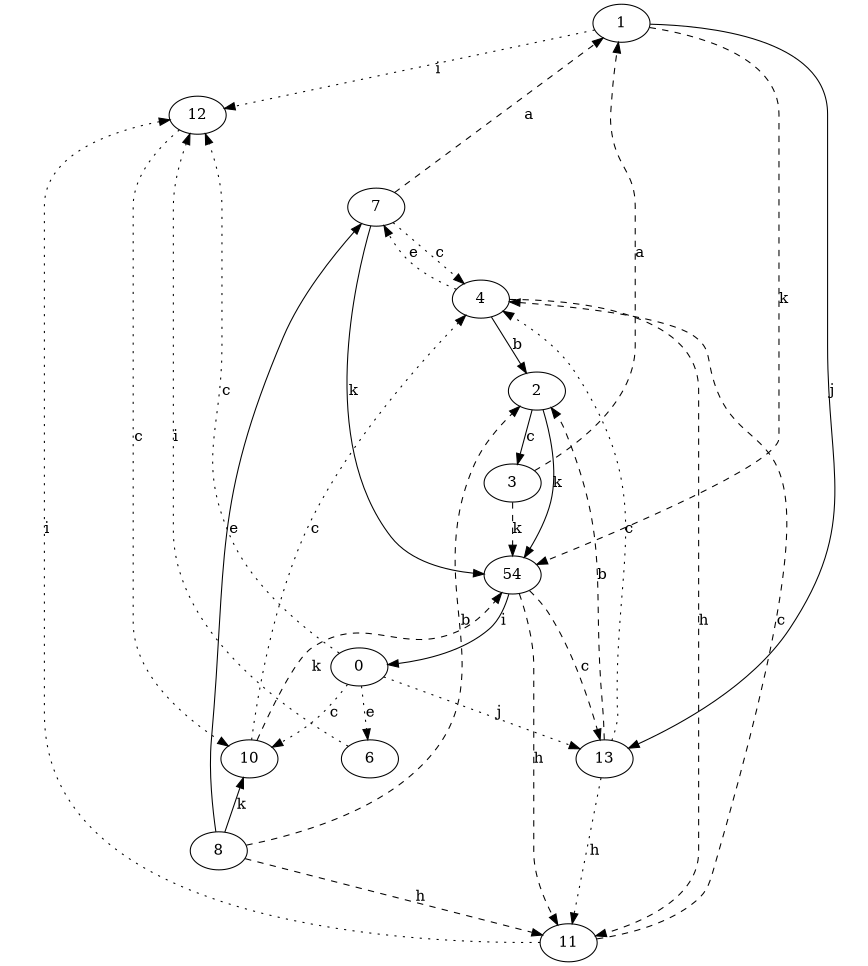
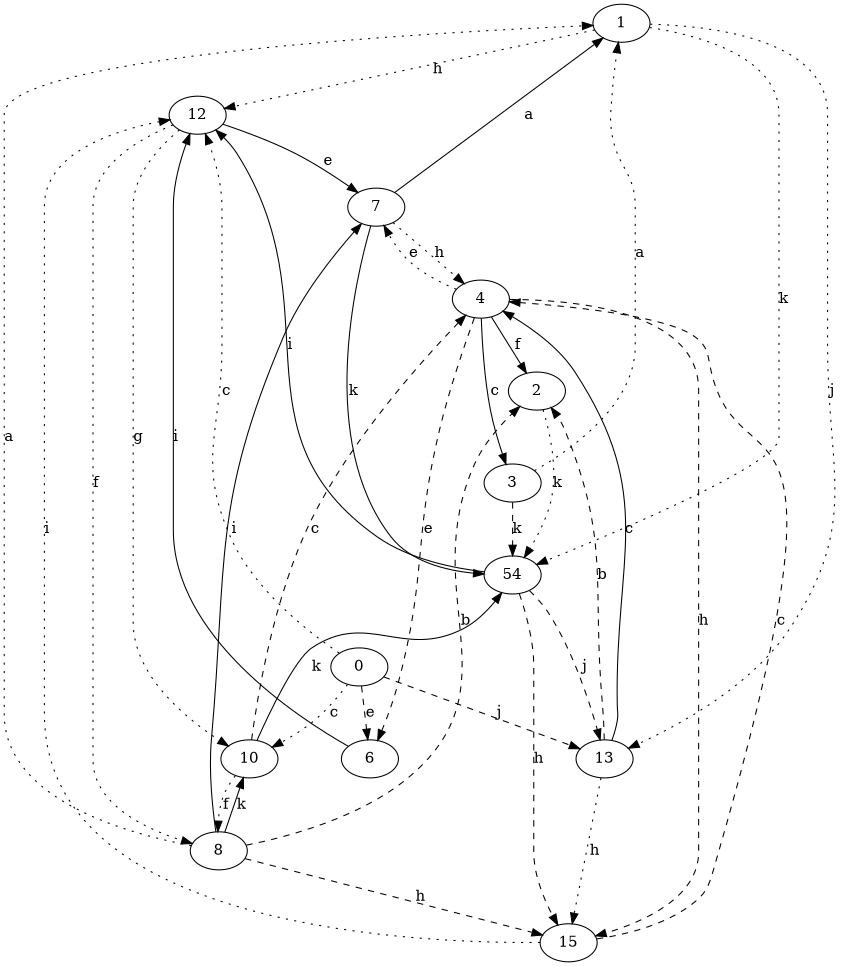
(438, 69) -> (438, 69)
(494, 118) -> (494, 118)
none -> (289, 150)
none -> (4, 241)
(440, 253) -> (440, 253)
(635, 281) -> (635, 281)
(779, 325) -> (779, 325)
(518, 345) -> (518, 345)
(828, 363) -> (828, 363)
(526, 432) -> (487, 387)
(138, 437) -> (138, 437)
(173, 481) -> (173, 481)
(554, 481) -> (554, 481)
none -> (93, 487)
(624, 510) -> (624, 510)
(316, 512) -> (316, 512)
none -> (423, 523)
(234, 529) -> (234, 529)
(354, 633) -> (354, 633)
(468, 643) -> (292, 402)
(585, 667) -> (585, 667)
(364, 708) -> (364, 708)
(477, 711) -> (477, 711)
none -> (223, 797)
(569, 943) -> (569, 943)
